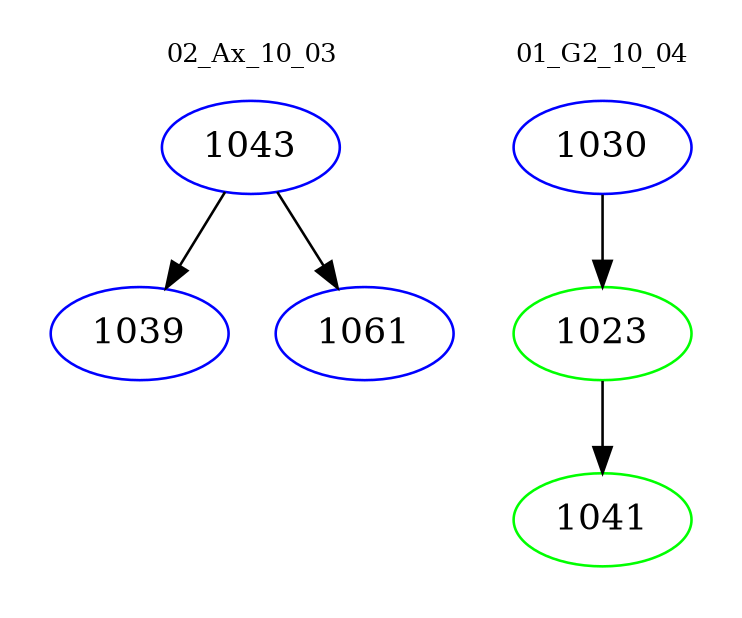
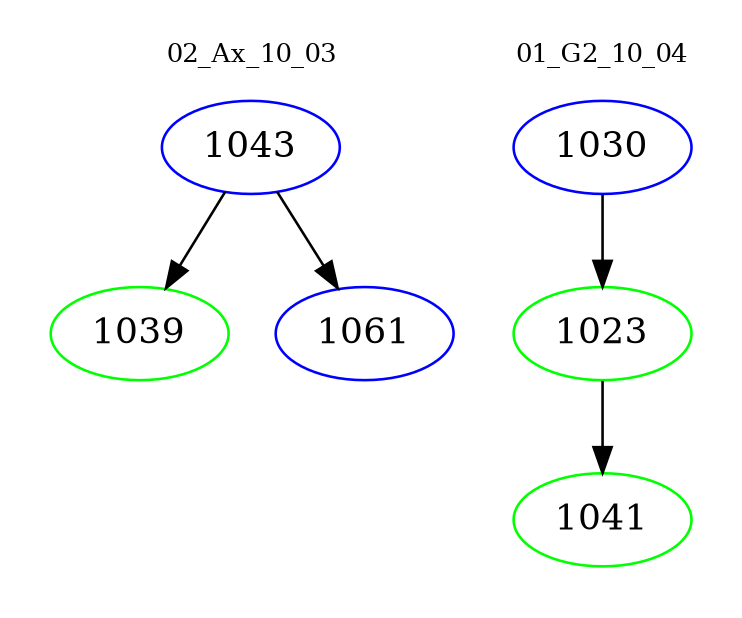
(140, 334) -> (140, 334)
